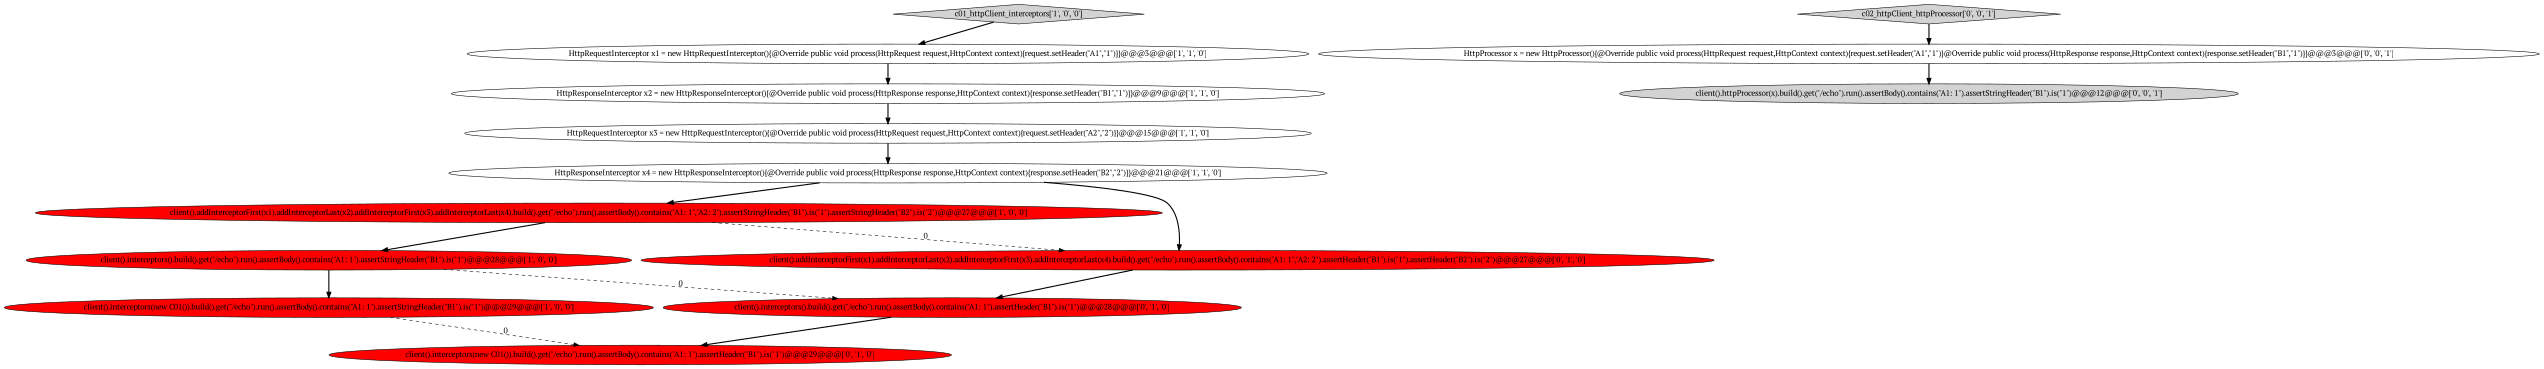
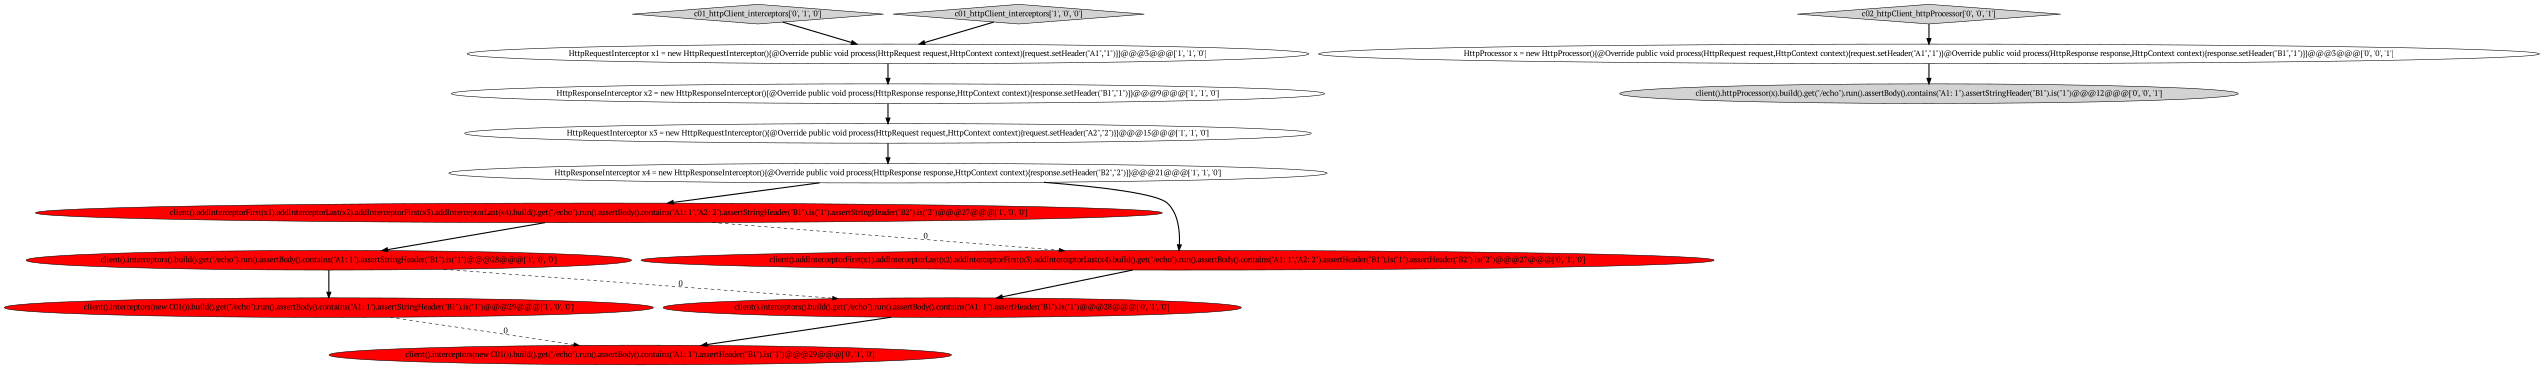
none -> (758, 14)
